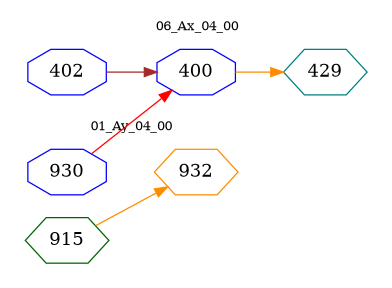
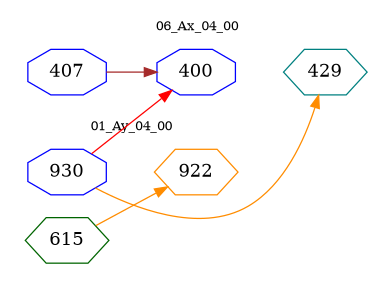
(67, 72) -> (67, 72)
(253, 72) -> (230, 214)
(196, 172) -> (196, 172)
(67, 240) -> (67, 240)
